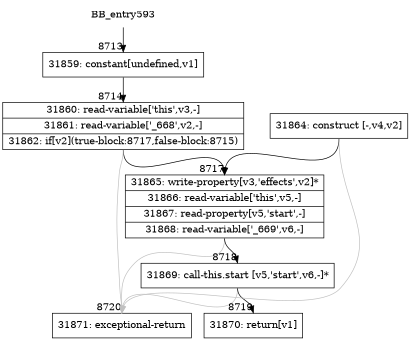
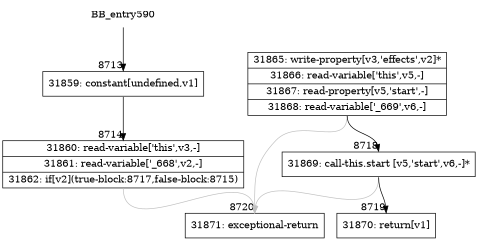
(123, 15) -> (123, 15)
(339, 126) -> none
(171, 163) -> none
